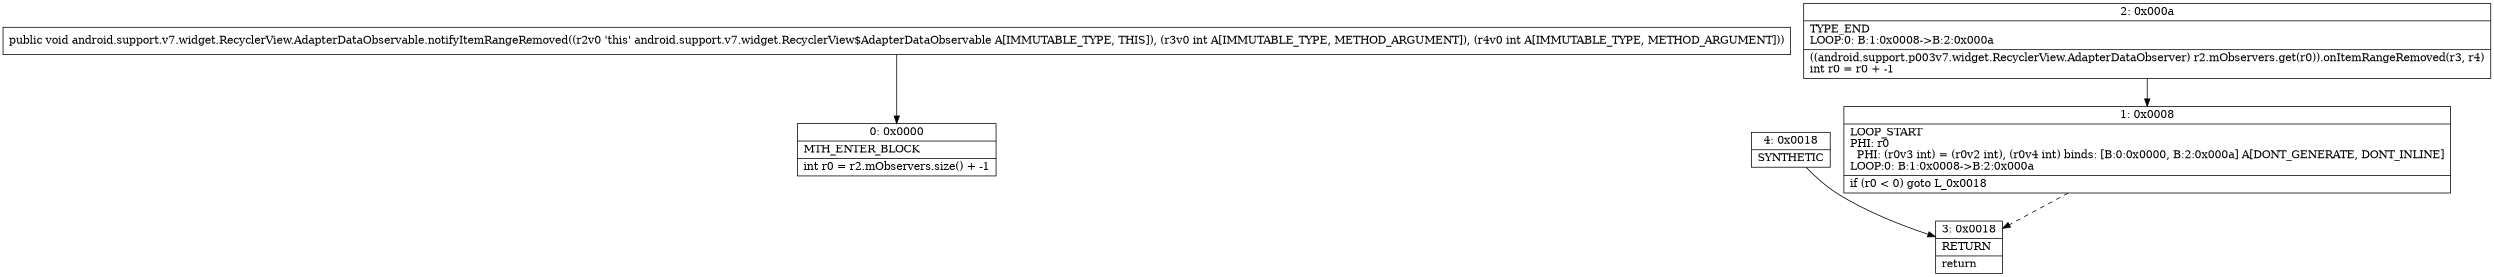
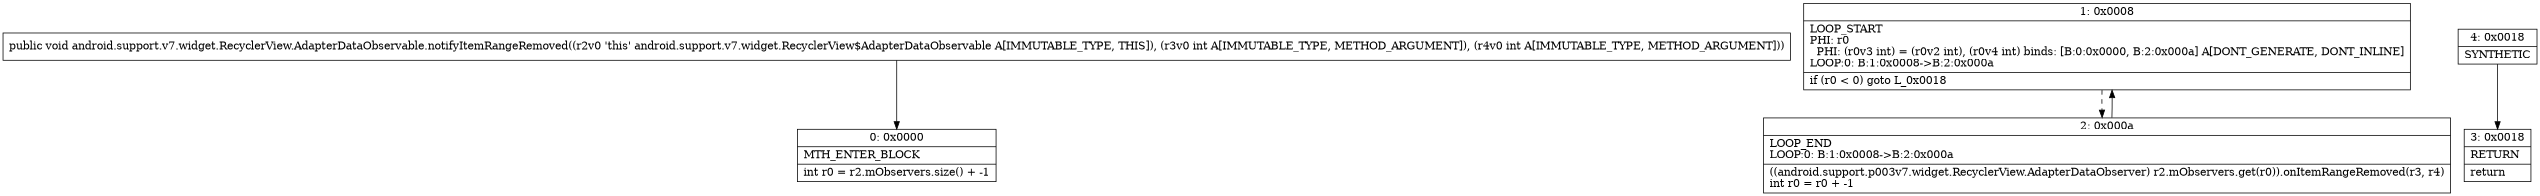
(1840, 29) -> (1801, 144)
(2039, 209) -> (2102, 100)
